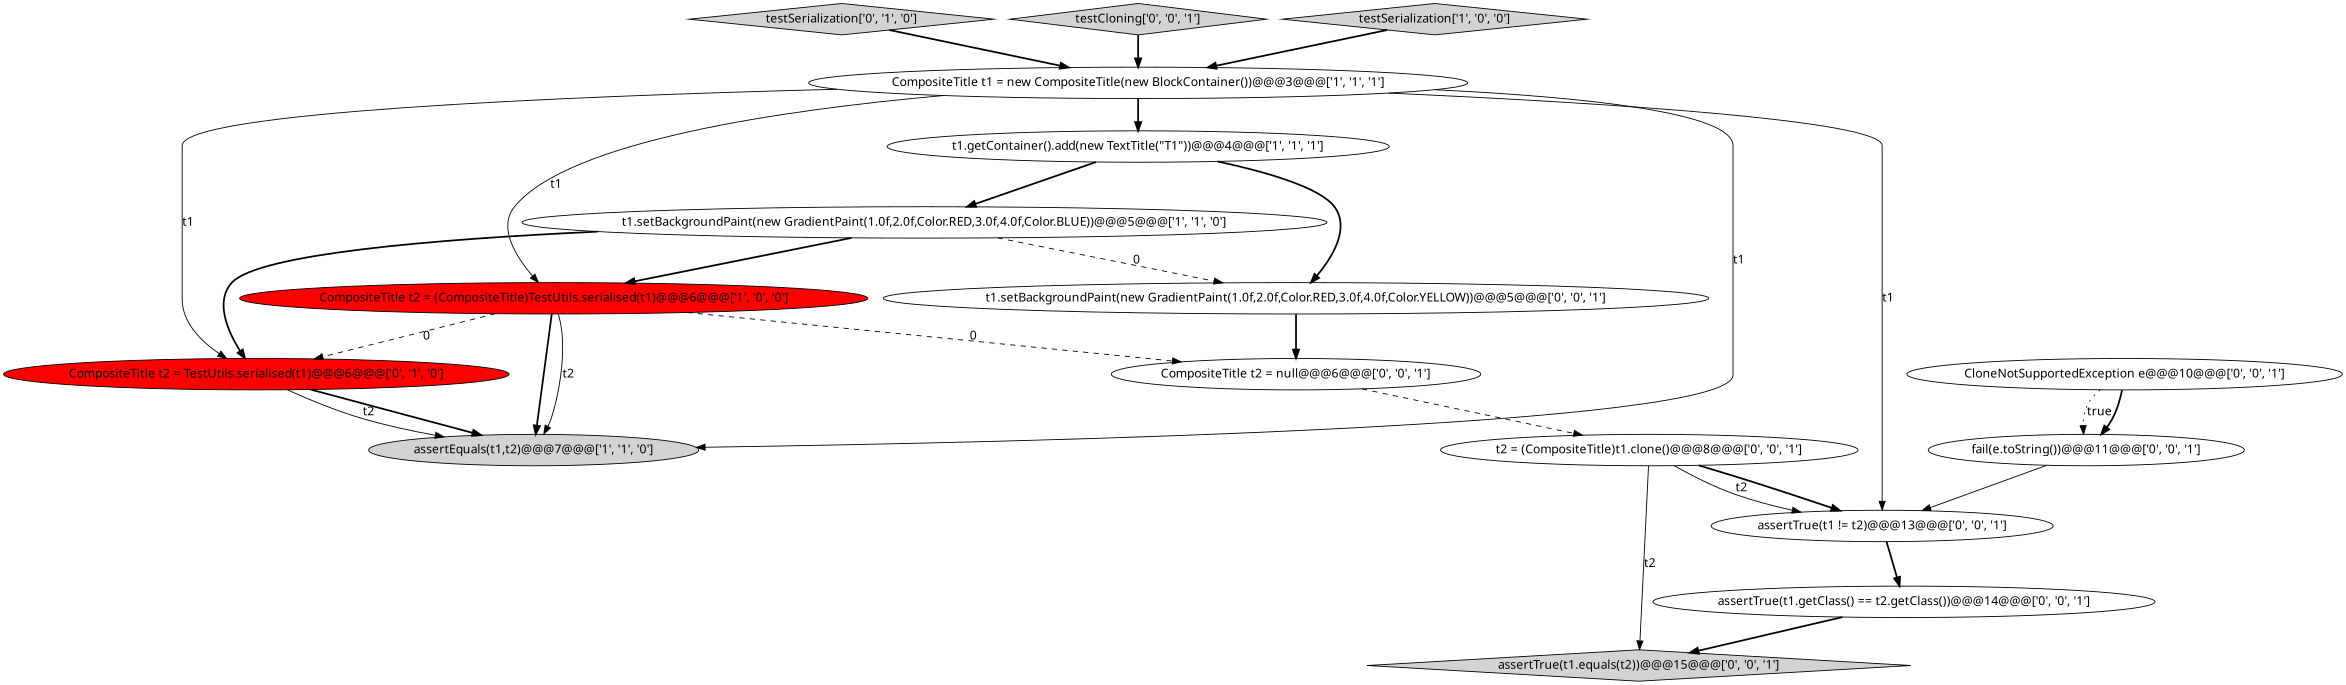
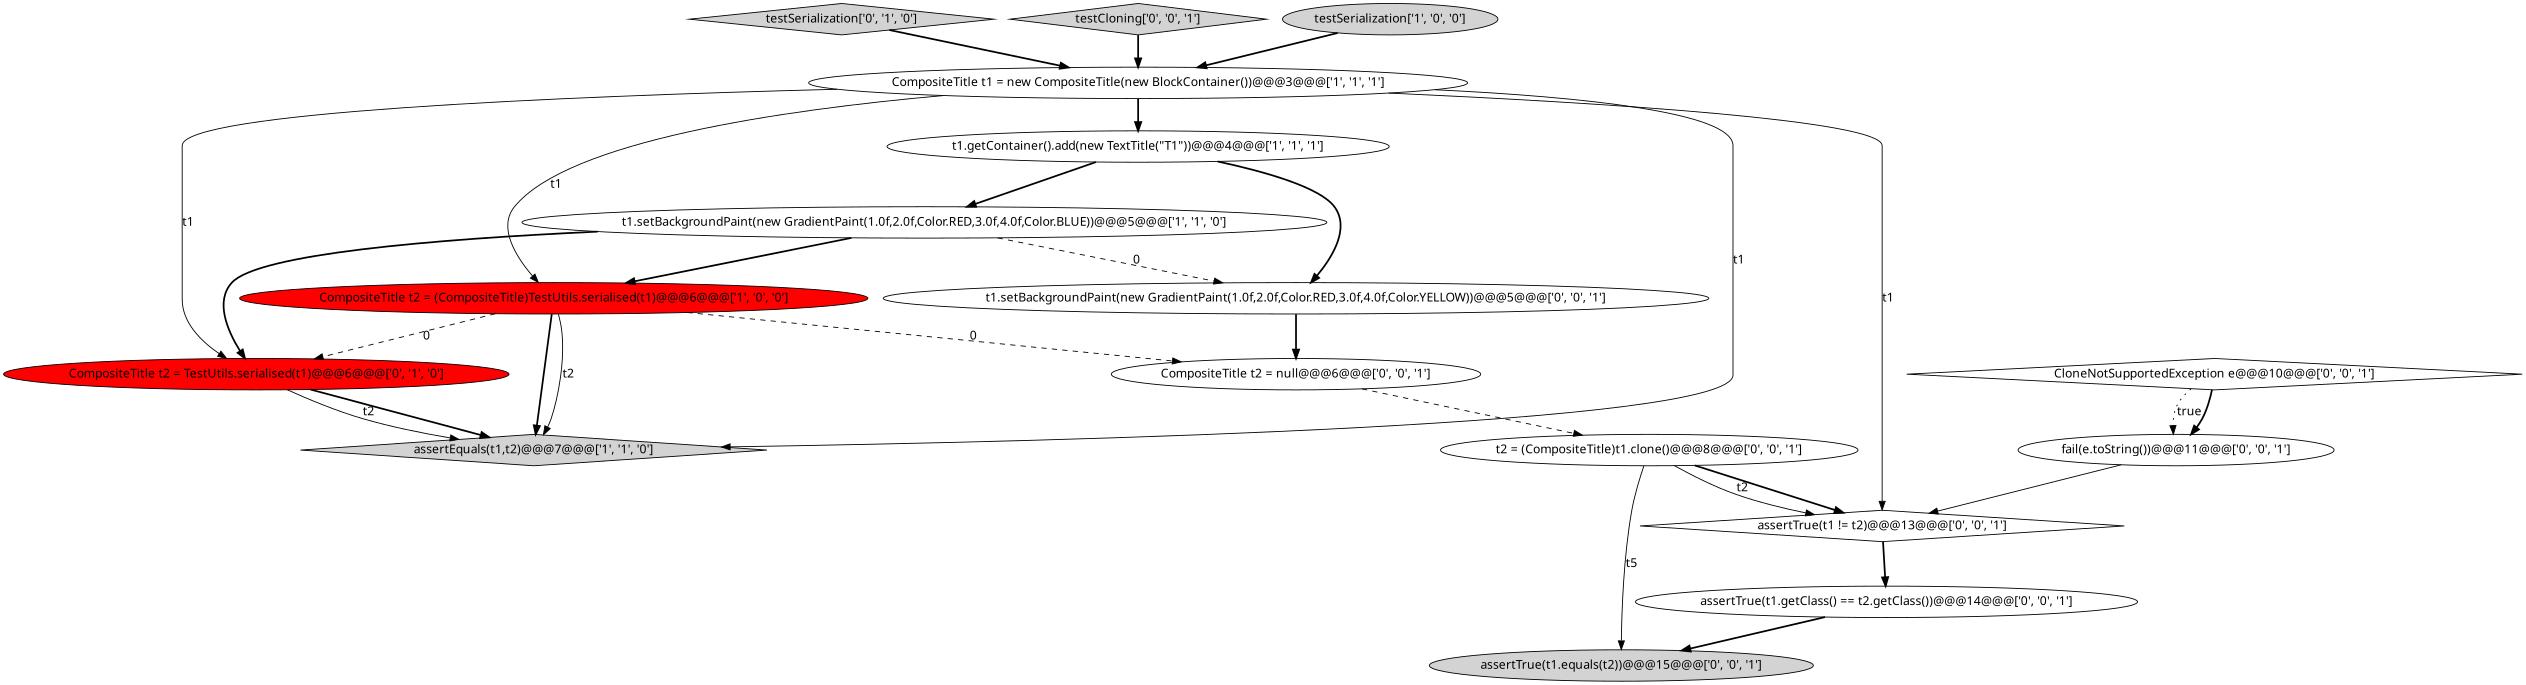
(1435, 19) -> (1390, 19)
(2125, 374) -> (2214, 374)
(534, 450) -> (534, 450)
(1882, 526) -> (1882, 526)
(1650, 564) -> (1632, 564)
(1639, 666) -> (1621, 666)
